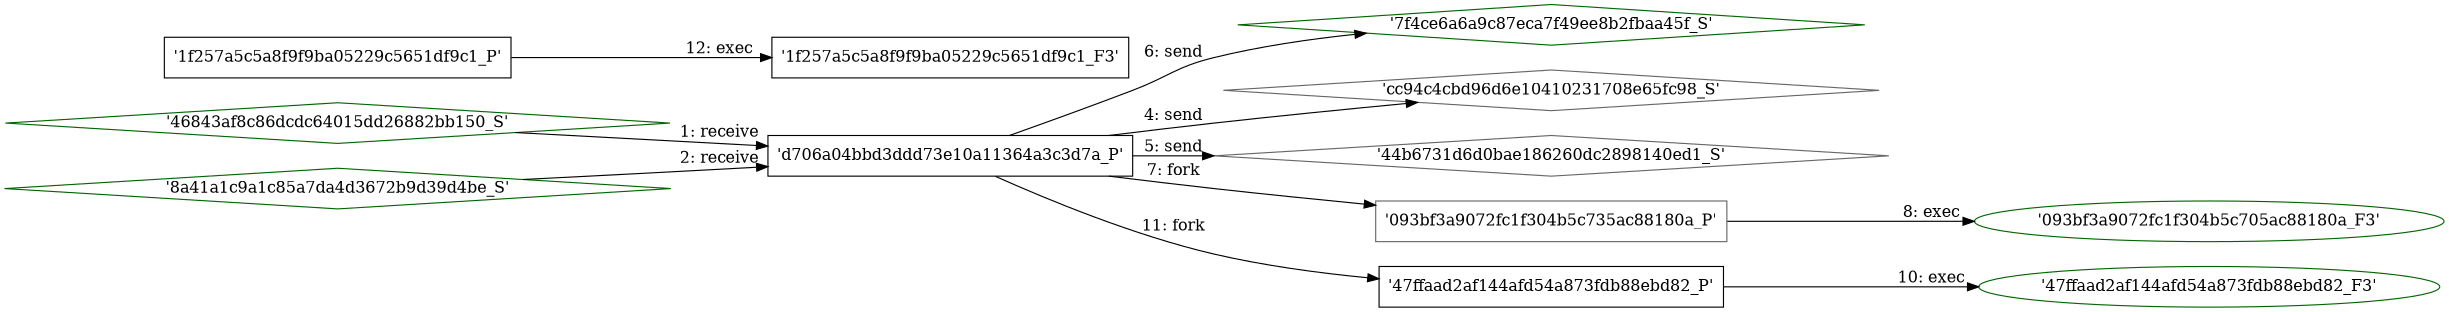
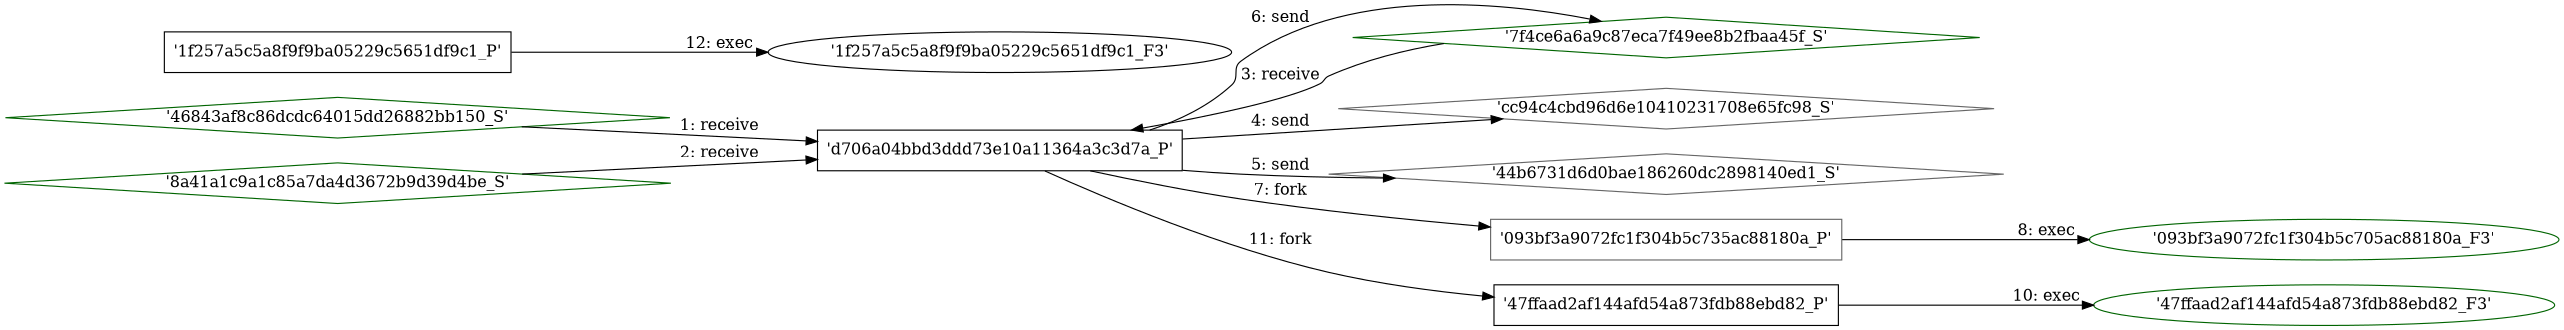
(950, 58) -> (1000, 52)
none -> (1296, 93)
